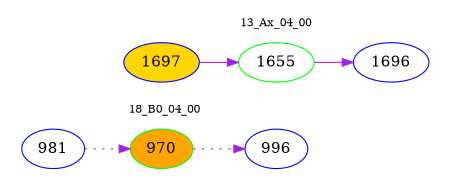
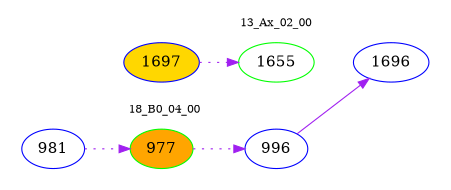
(276, 24) -> (276, 24)
(213, 62) -> (213, 62)
(328, 62) -> (329, 109)
(162, 149) -> (162, 149)
